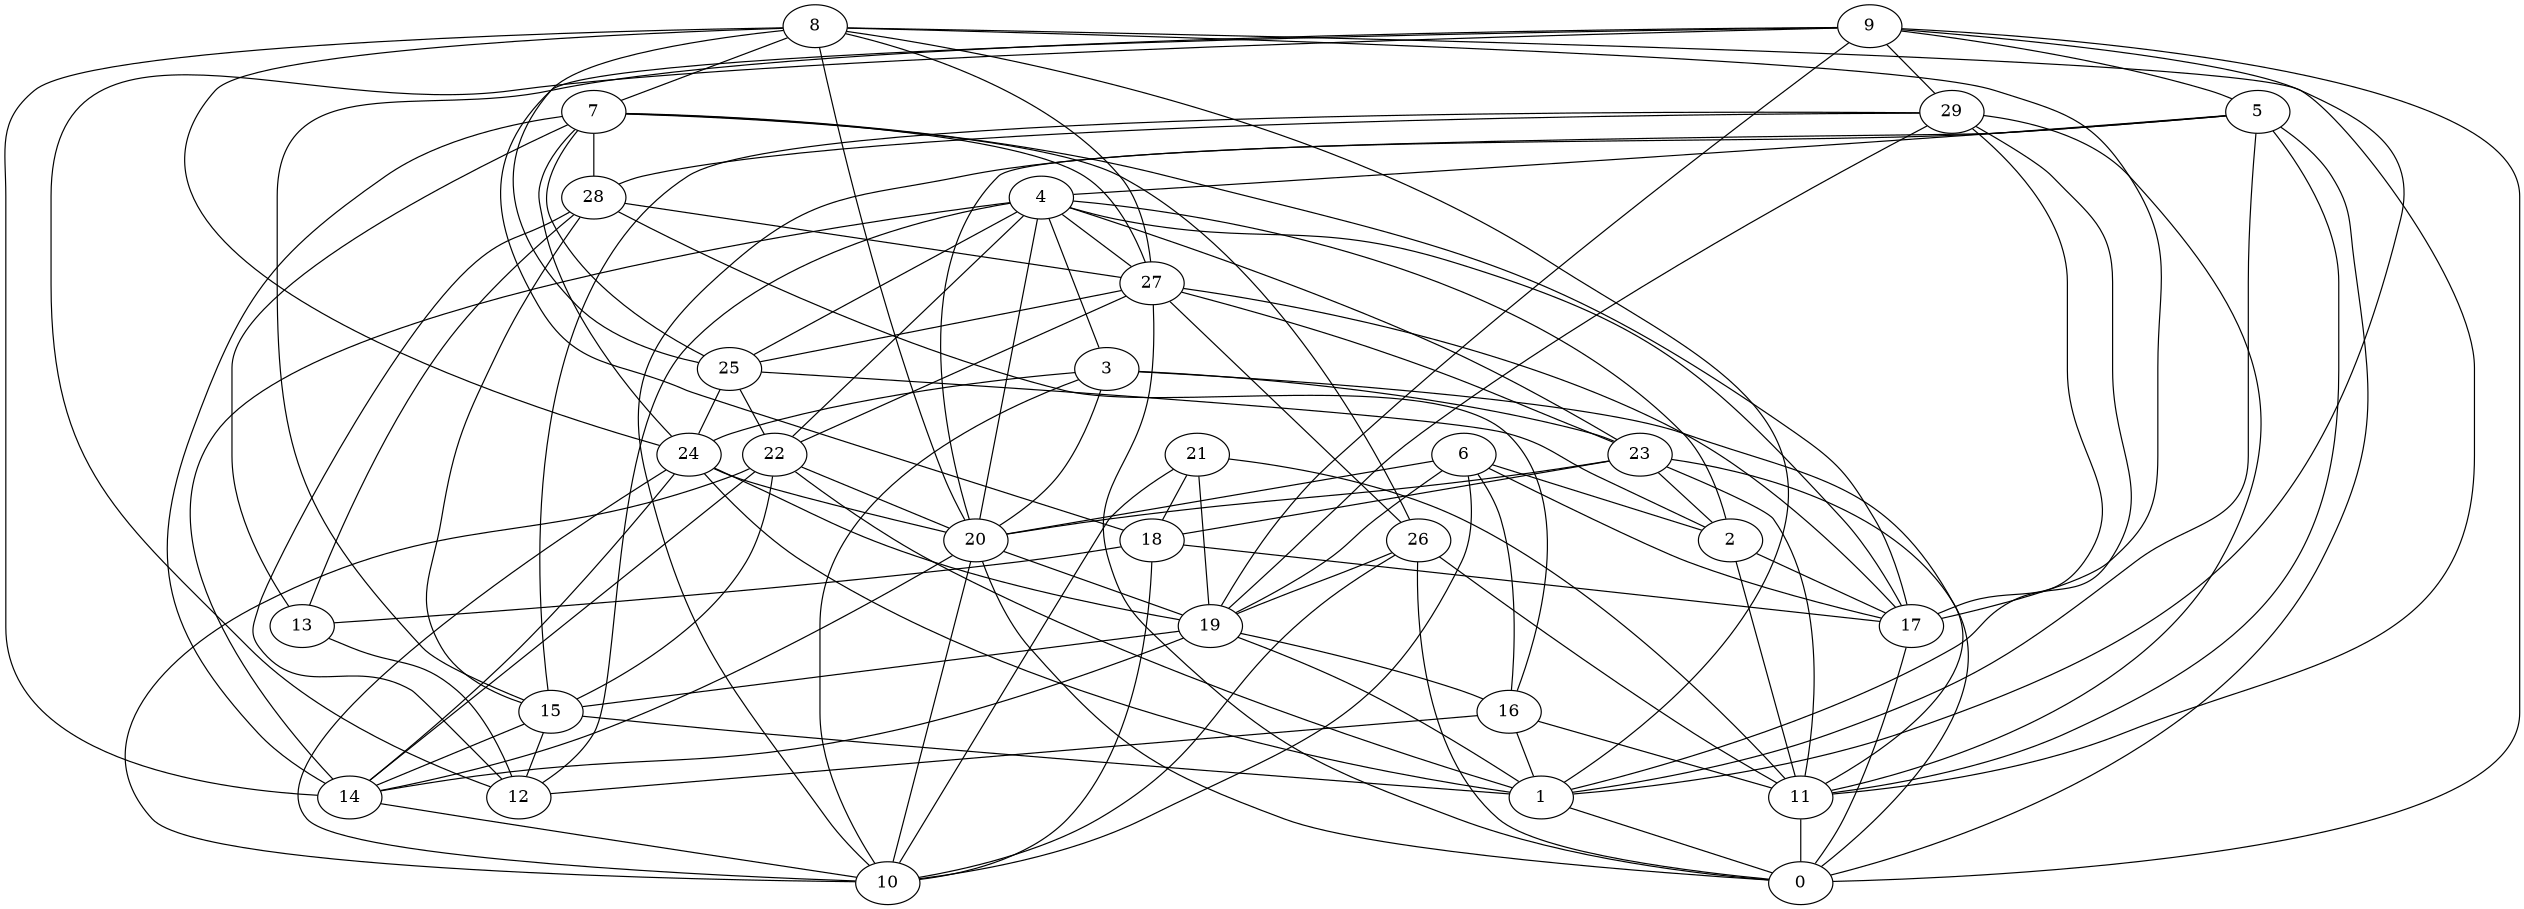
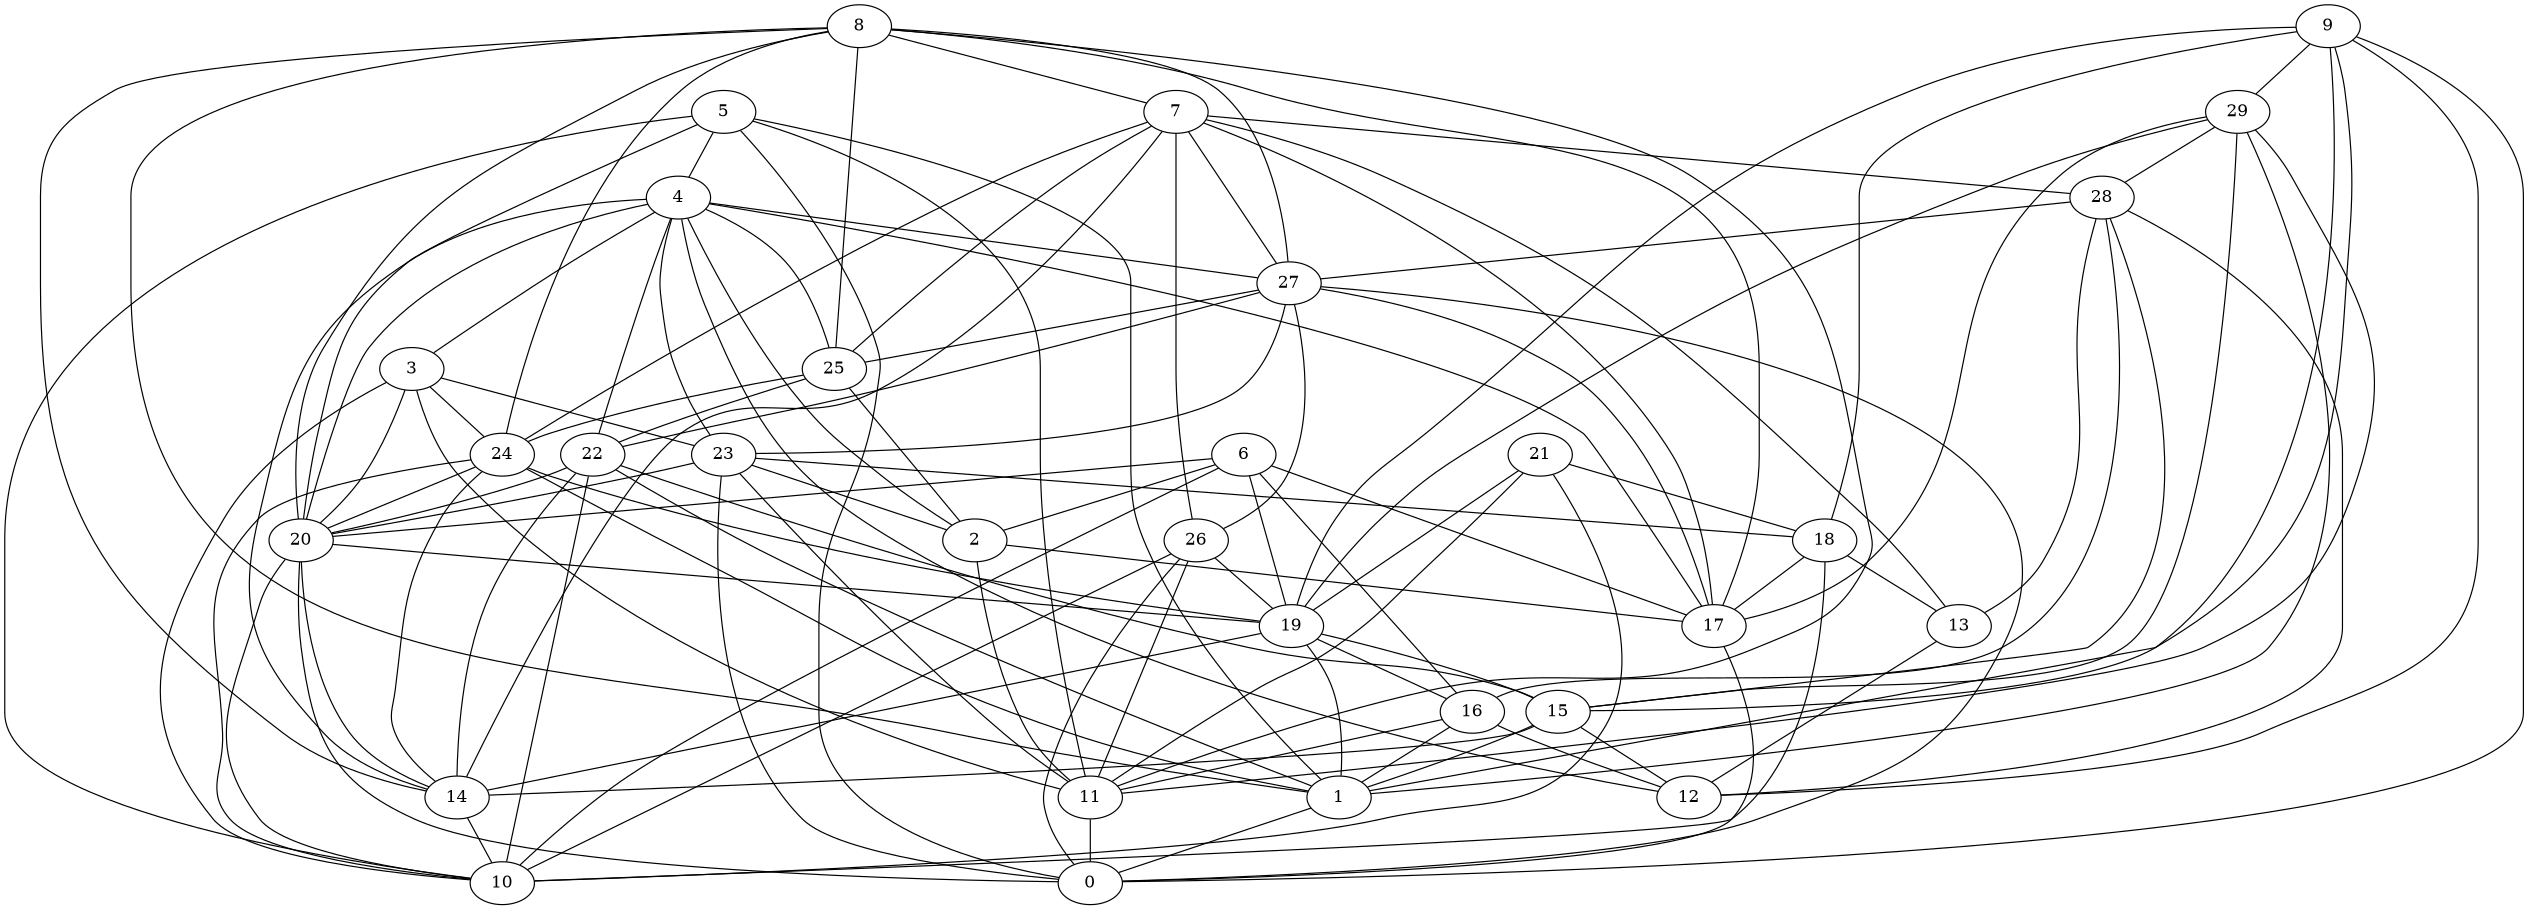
(2068, 57) -> none
